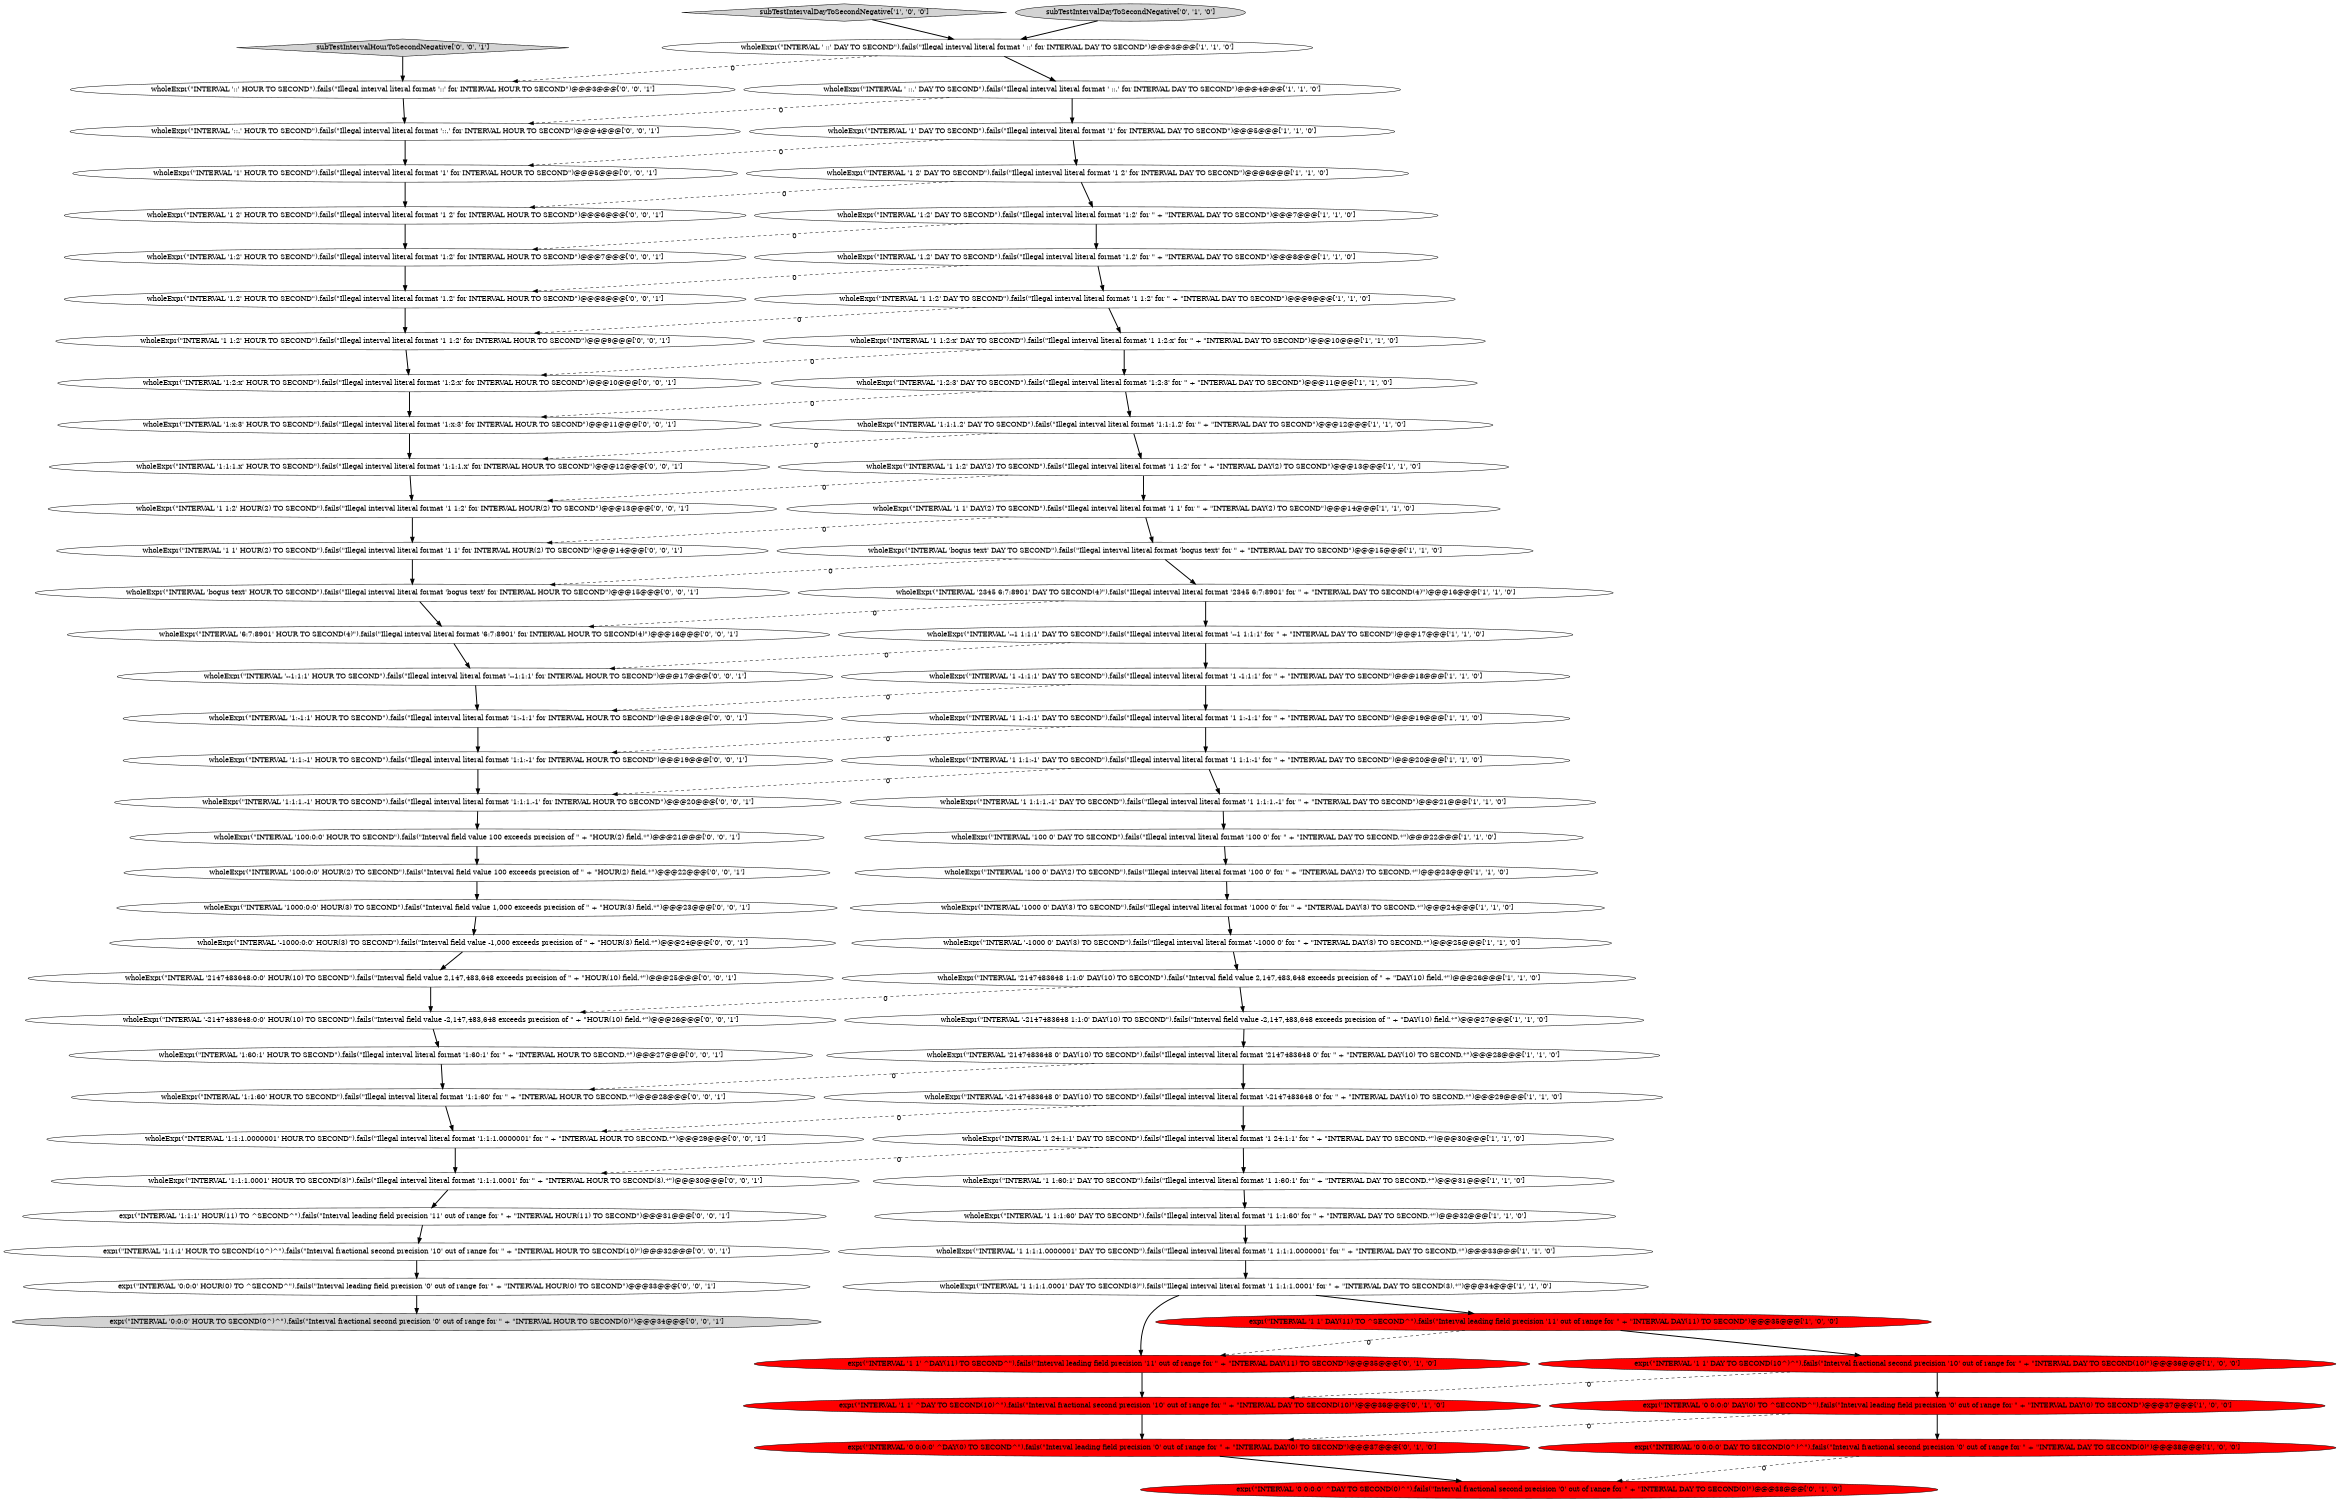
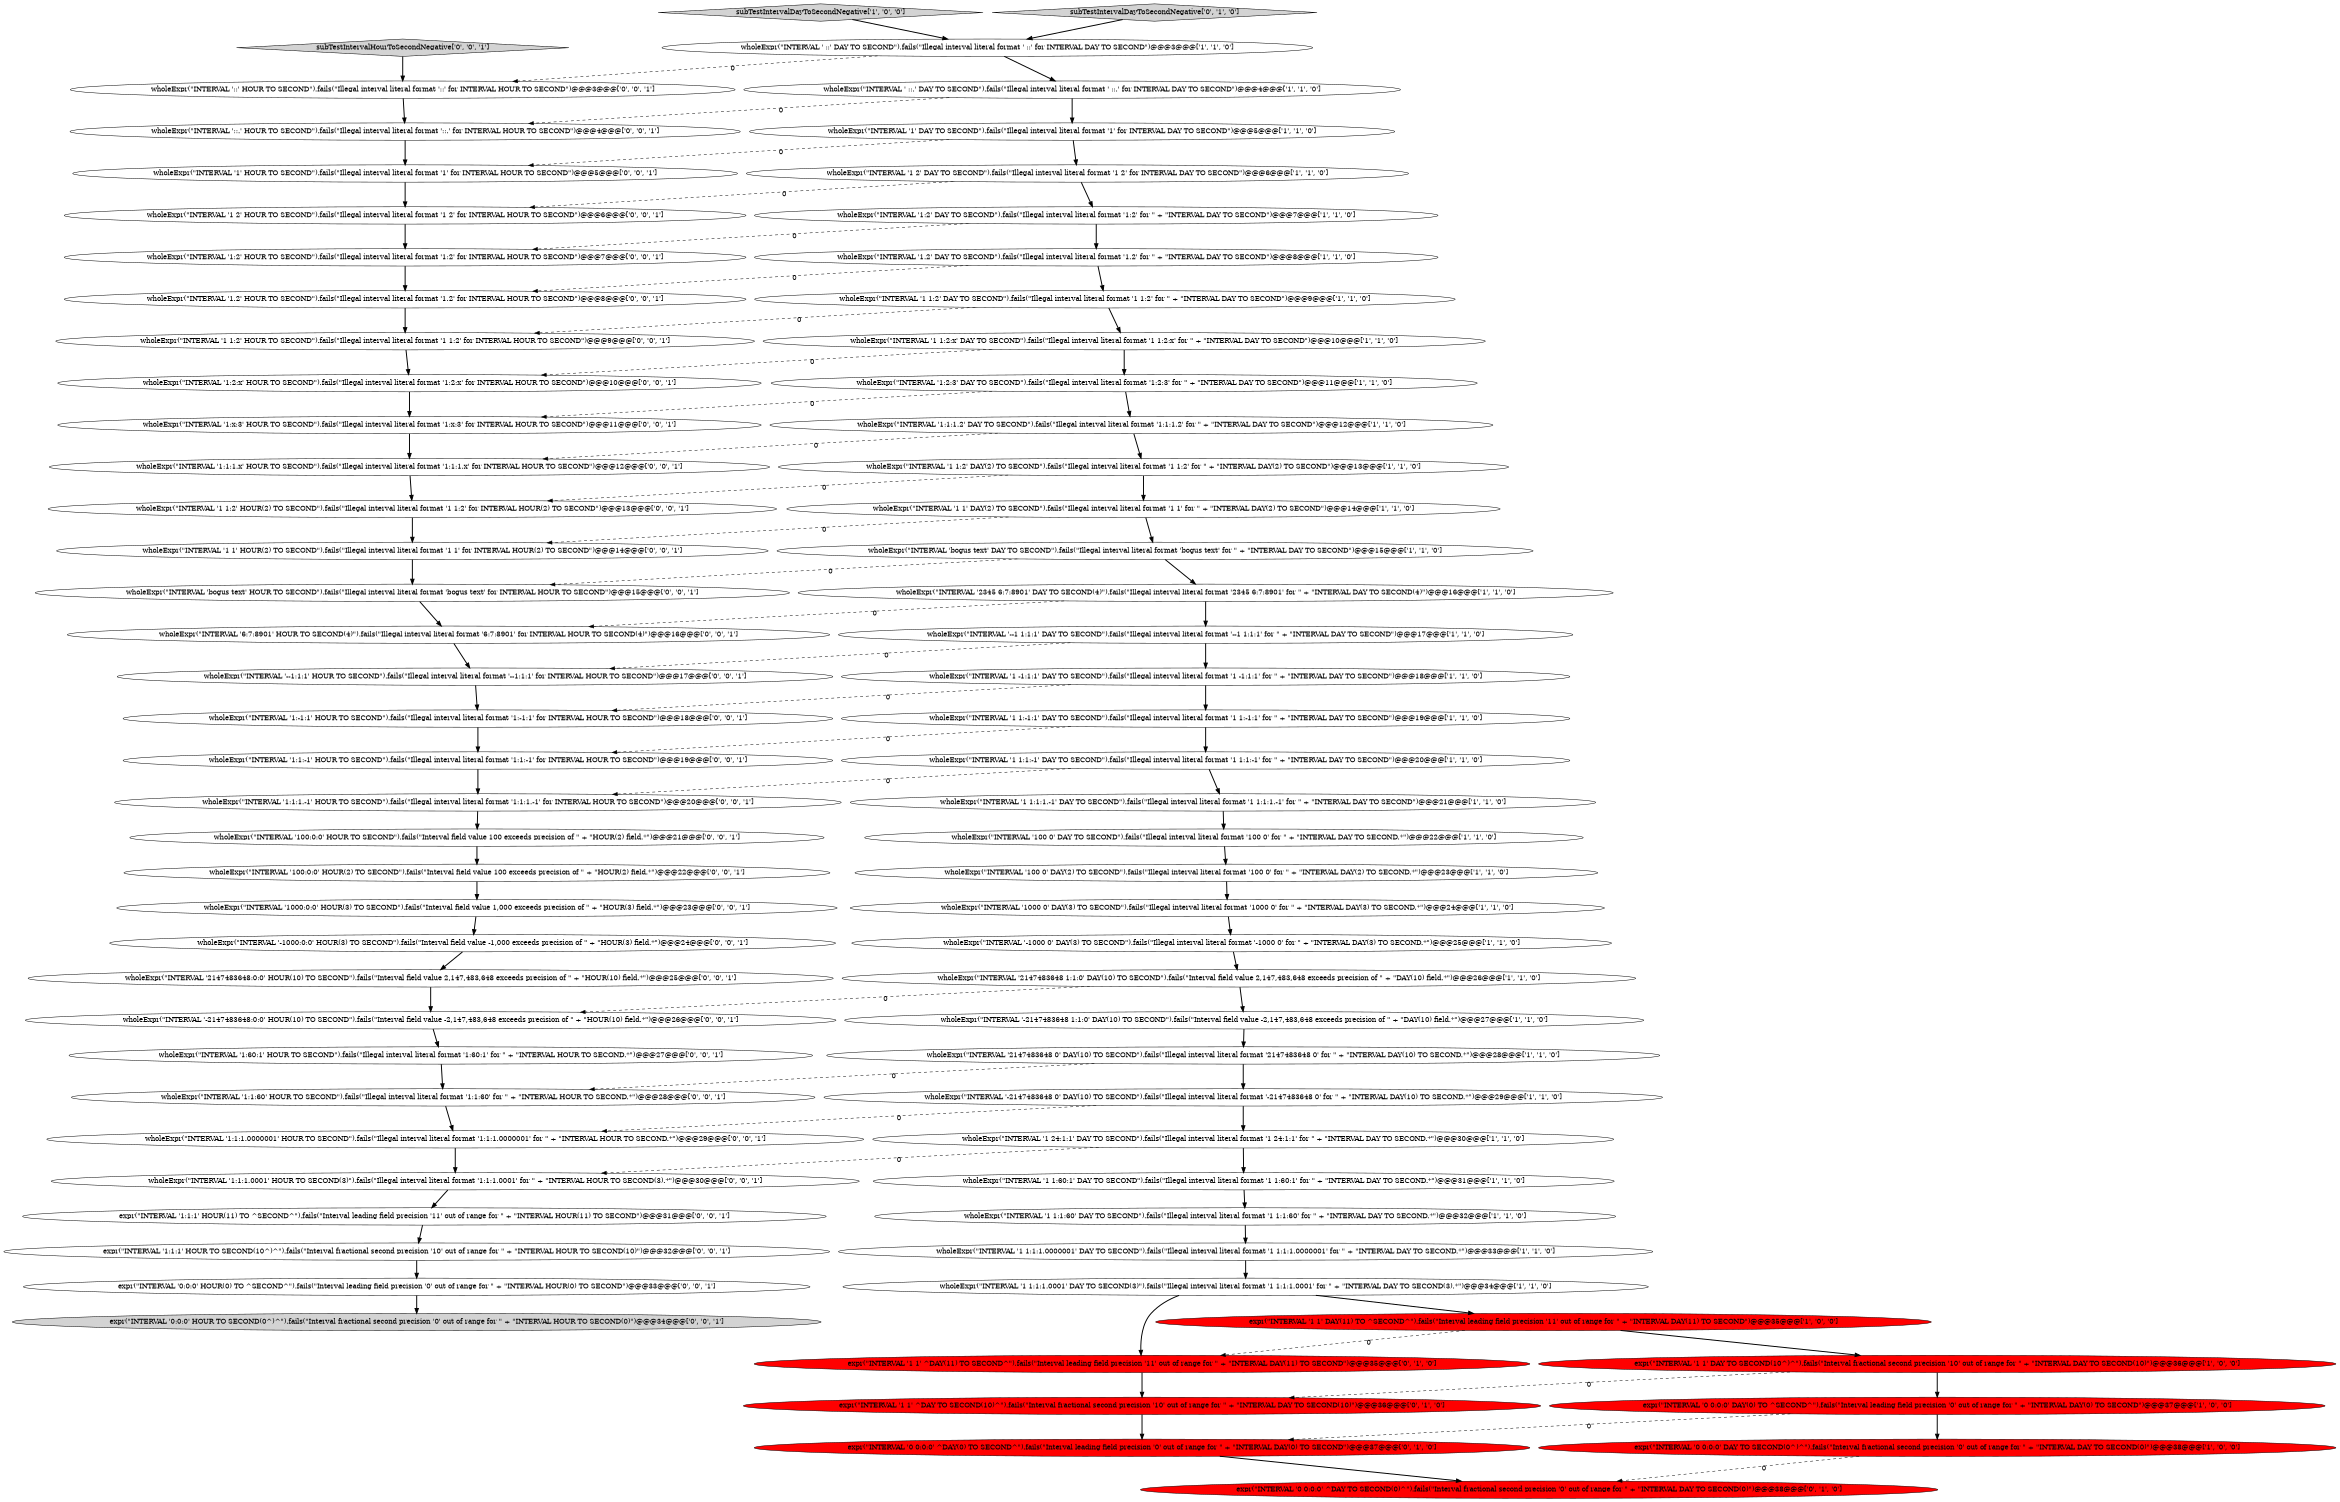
(1130, 13) -> (1155, 13)
